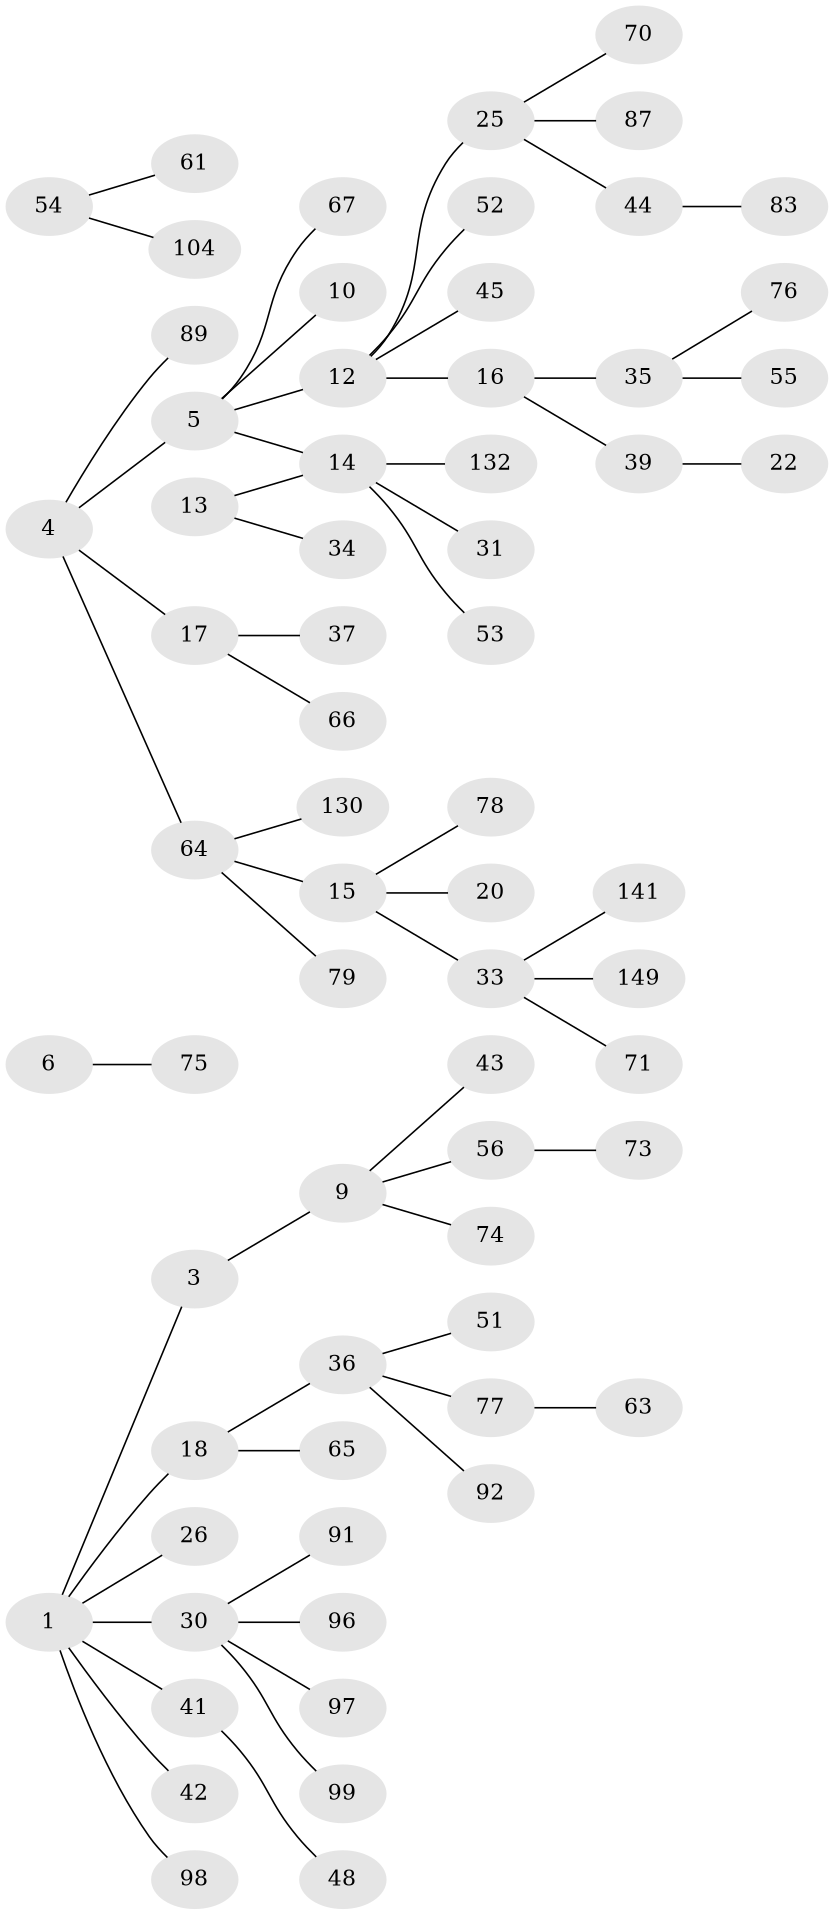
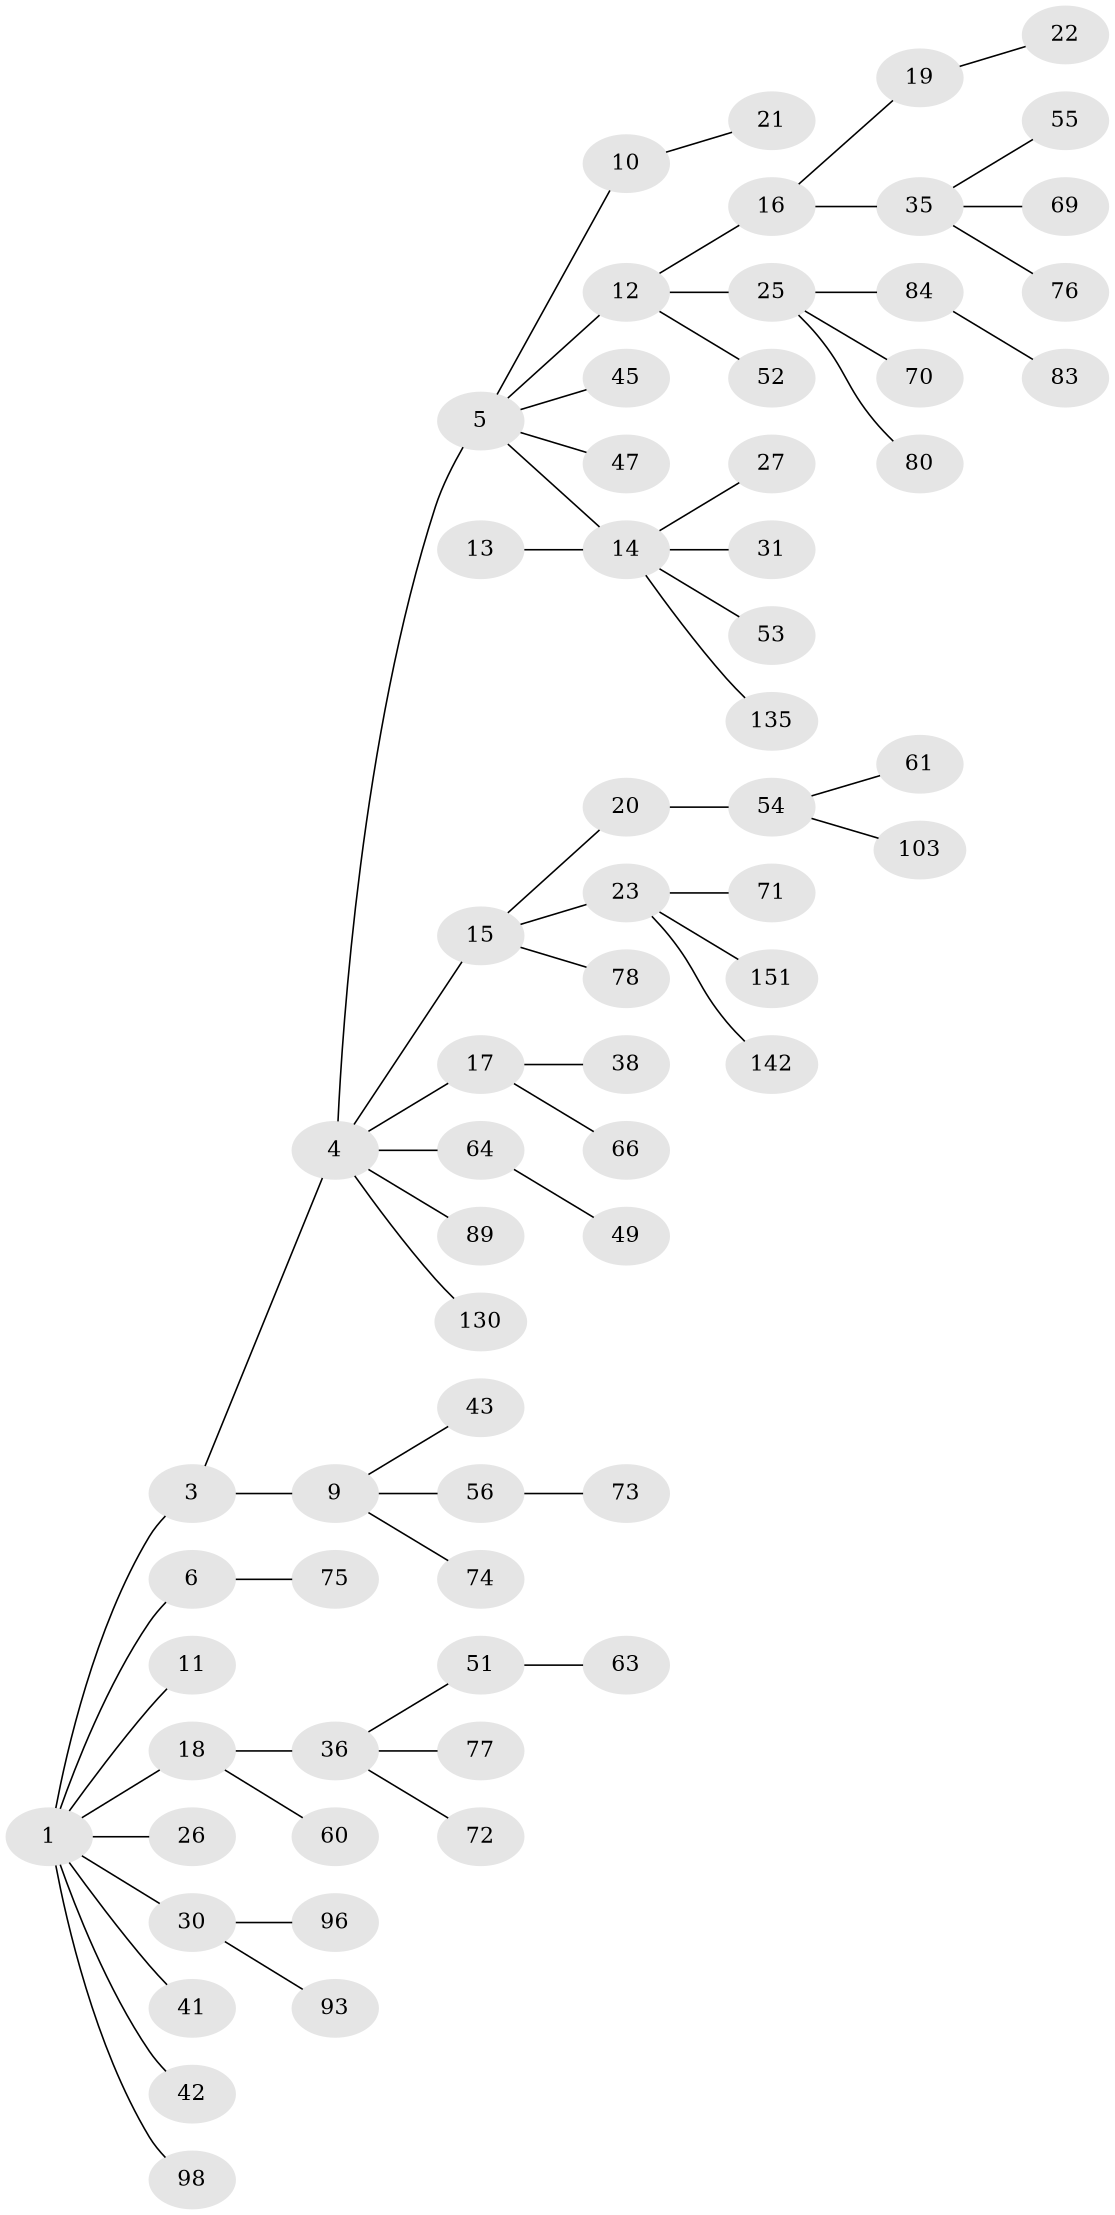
(639, 121) -> (920, 464)
none -> (772, 121)
(343, 207) -> (626, 464)
(639, 207) -> (920, 292)
none -> (1065, 207)
(195, 249) -> (920, 850)
(417, 335) -> (553, 400)
(491, 464) -> (772, 721)
(639, 464) -> (920, 78)
none -> (772, 464)
(343, 550) -> none
(343, 636) -> (626, 1065)
none -> (699, 807)
(268, 829) -> (402, 1239)
(269, 871) -> (408, 1043)
(639, 893) -> (772, 979)
(343, 979) -> (626, 1236)
(491, 979) -> (626, 893)
(639, 979) -> (772, 1065)
none -> (264, 1322)
(565, 1408) -> (554, 1665)
(343, 1451) -> (335, 1837)
(491, 1494) -> (481, 1837)
(343, 1536) -> none
none -> (192, 1665)
none -> (105, 1701)
(343, 1708) -> (335, 2008)
(343, 1794) -> none
(343, 1880) -> none
